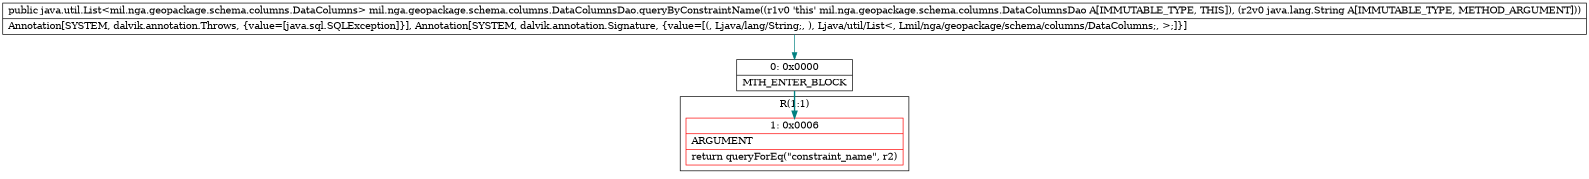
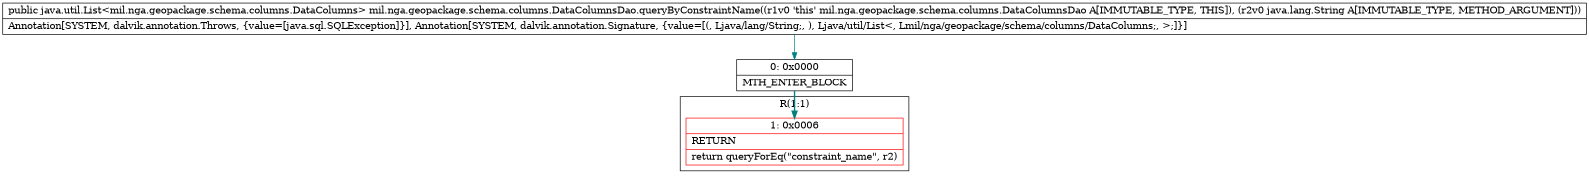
(722, 141) -> (714, 141)
